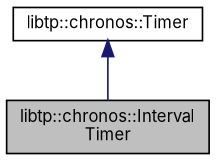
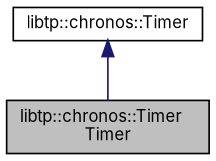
(108, 127) -> (108, 127)
